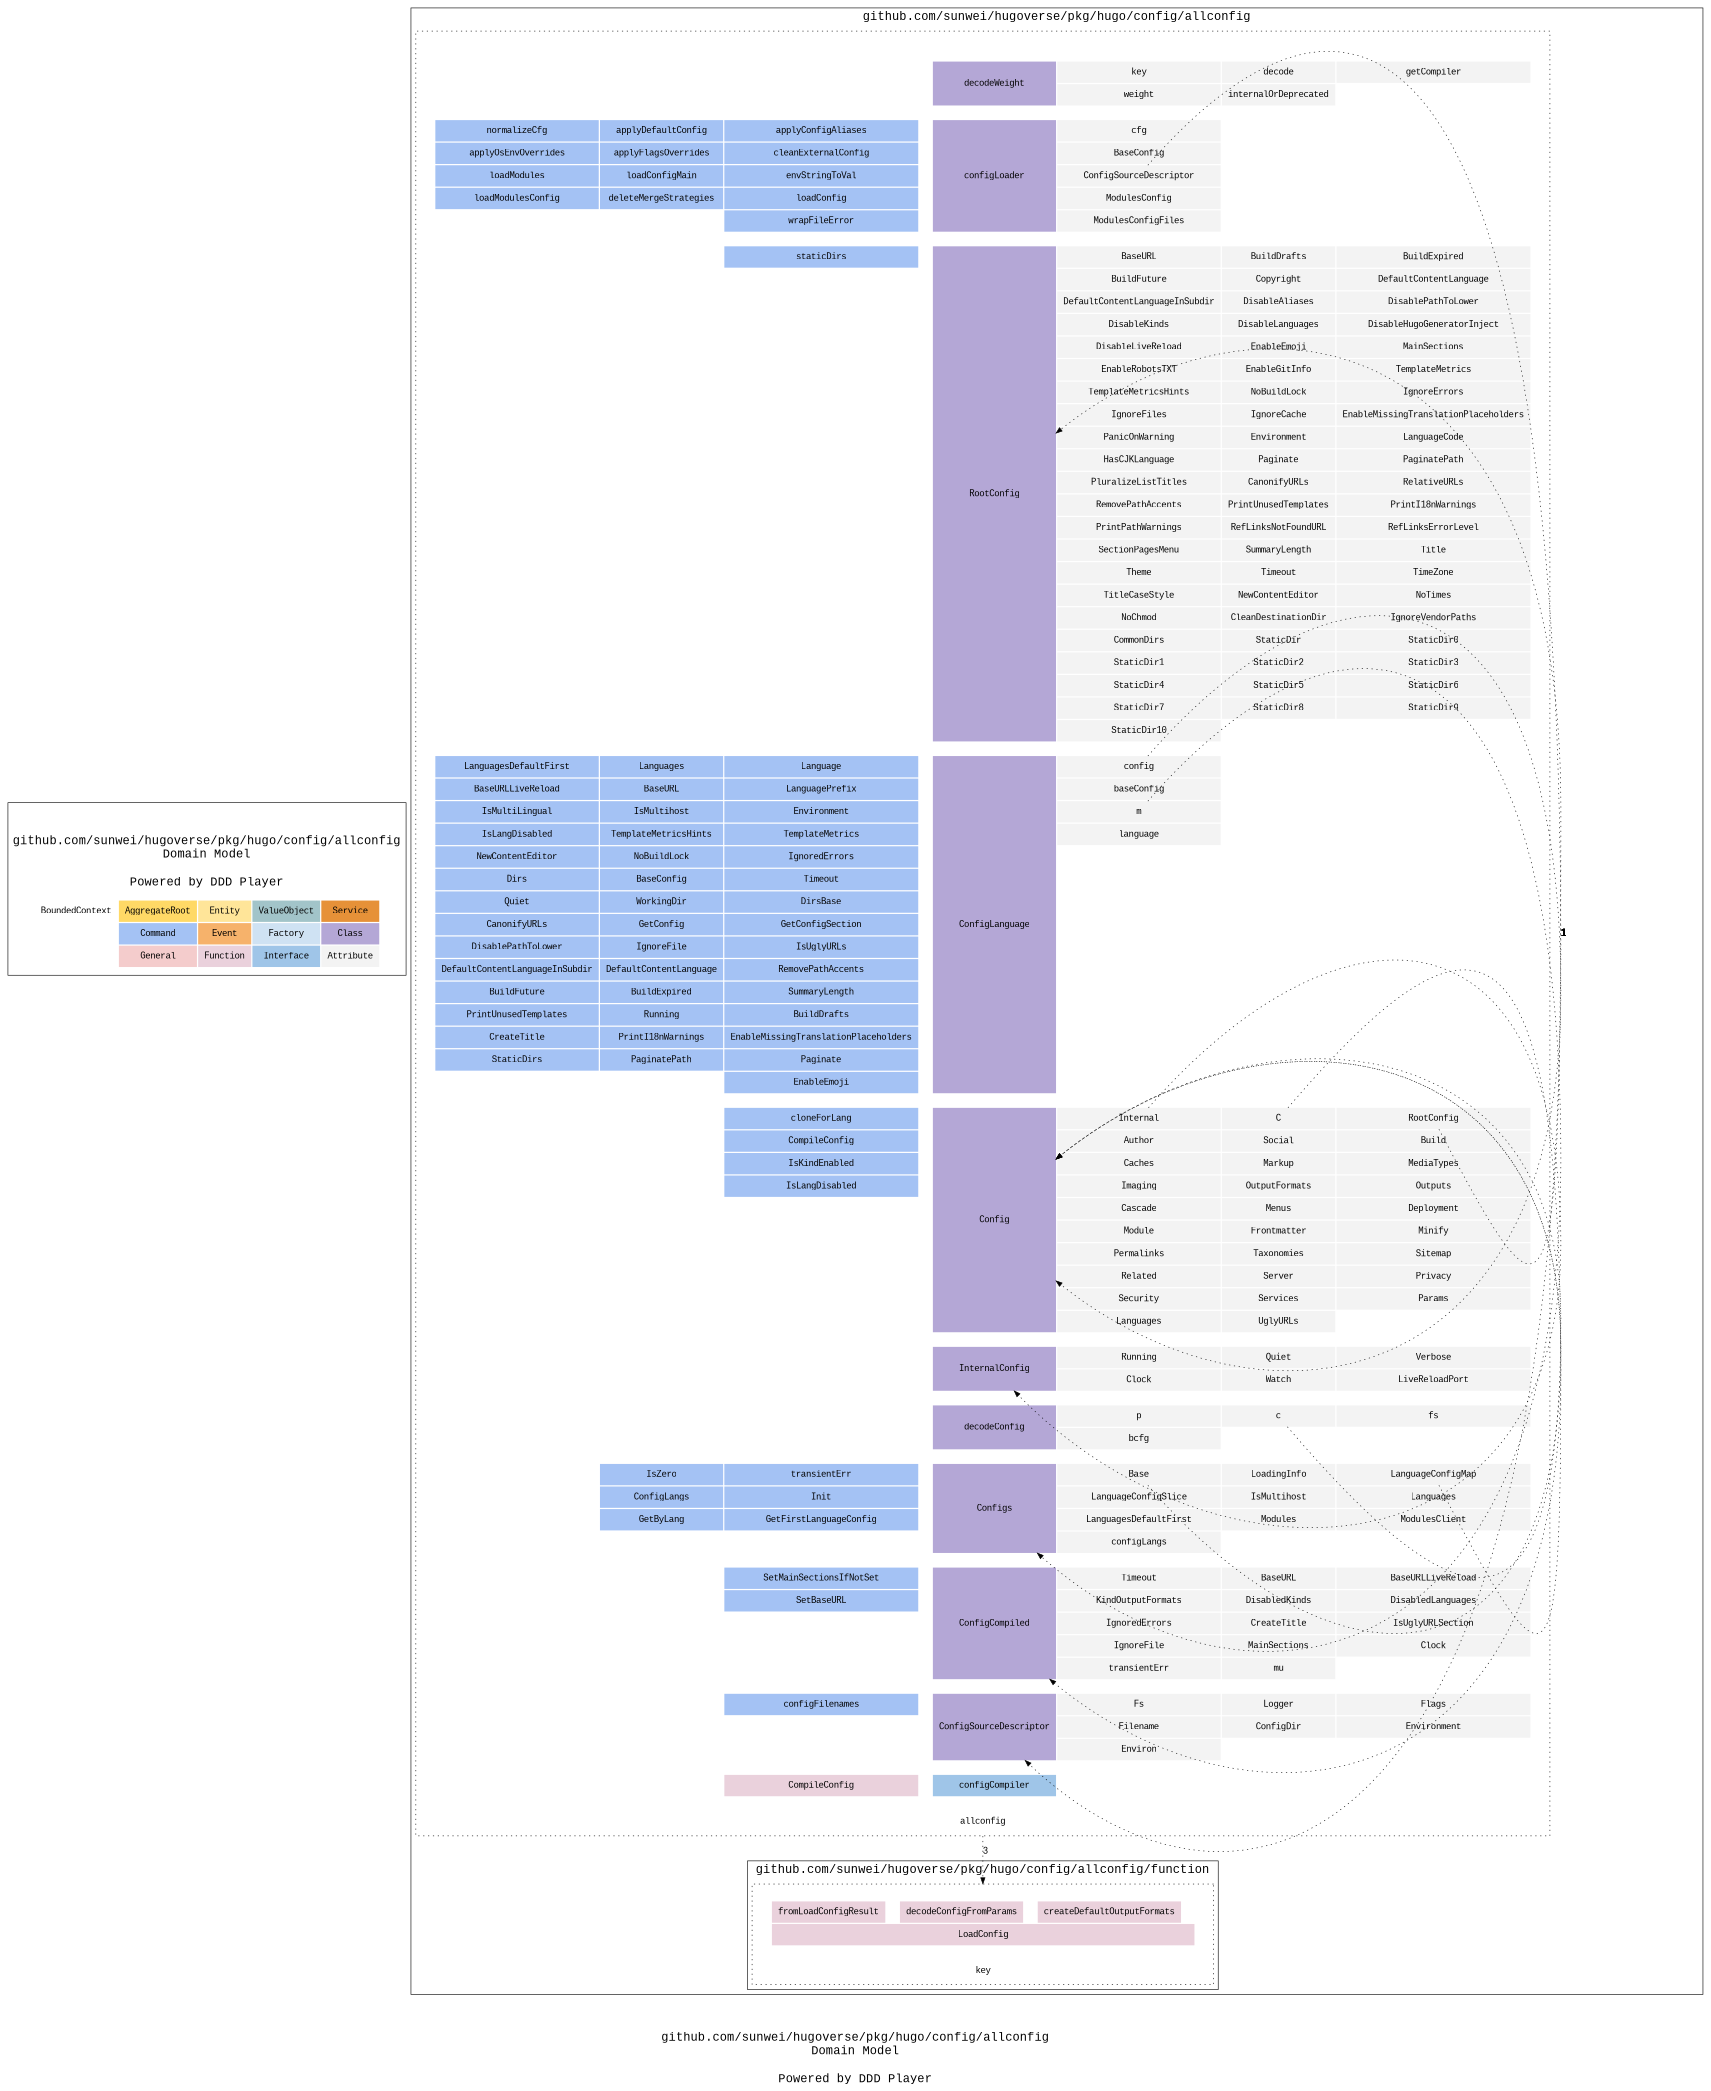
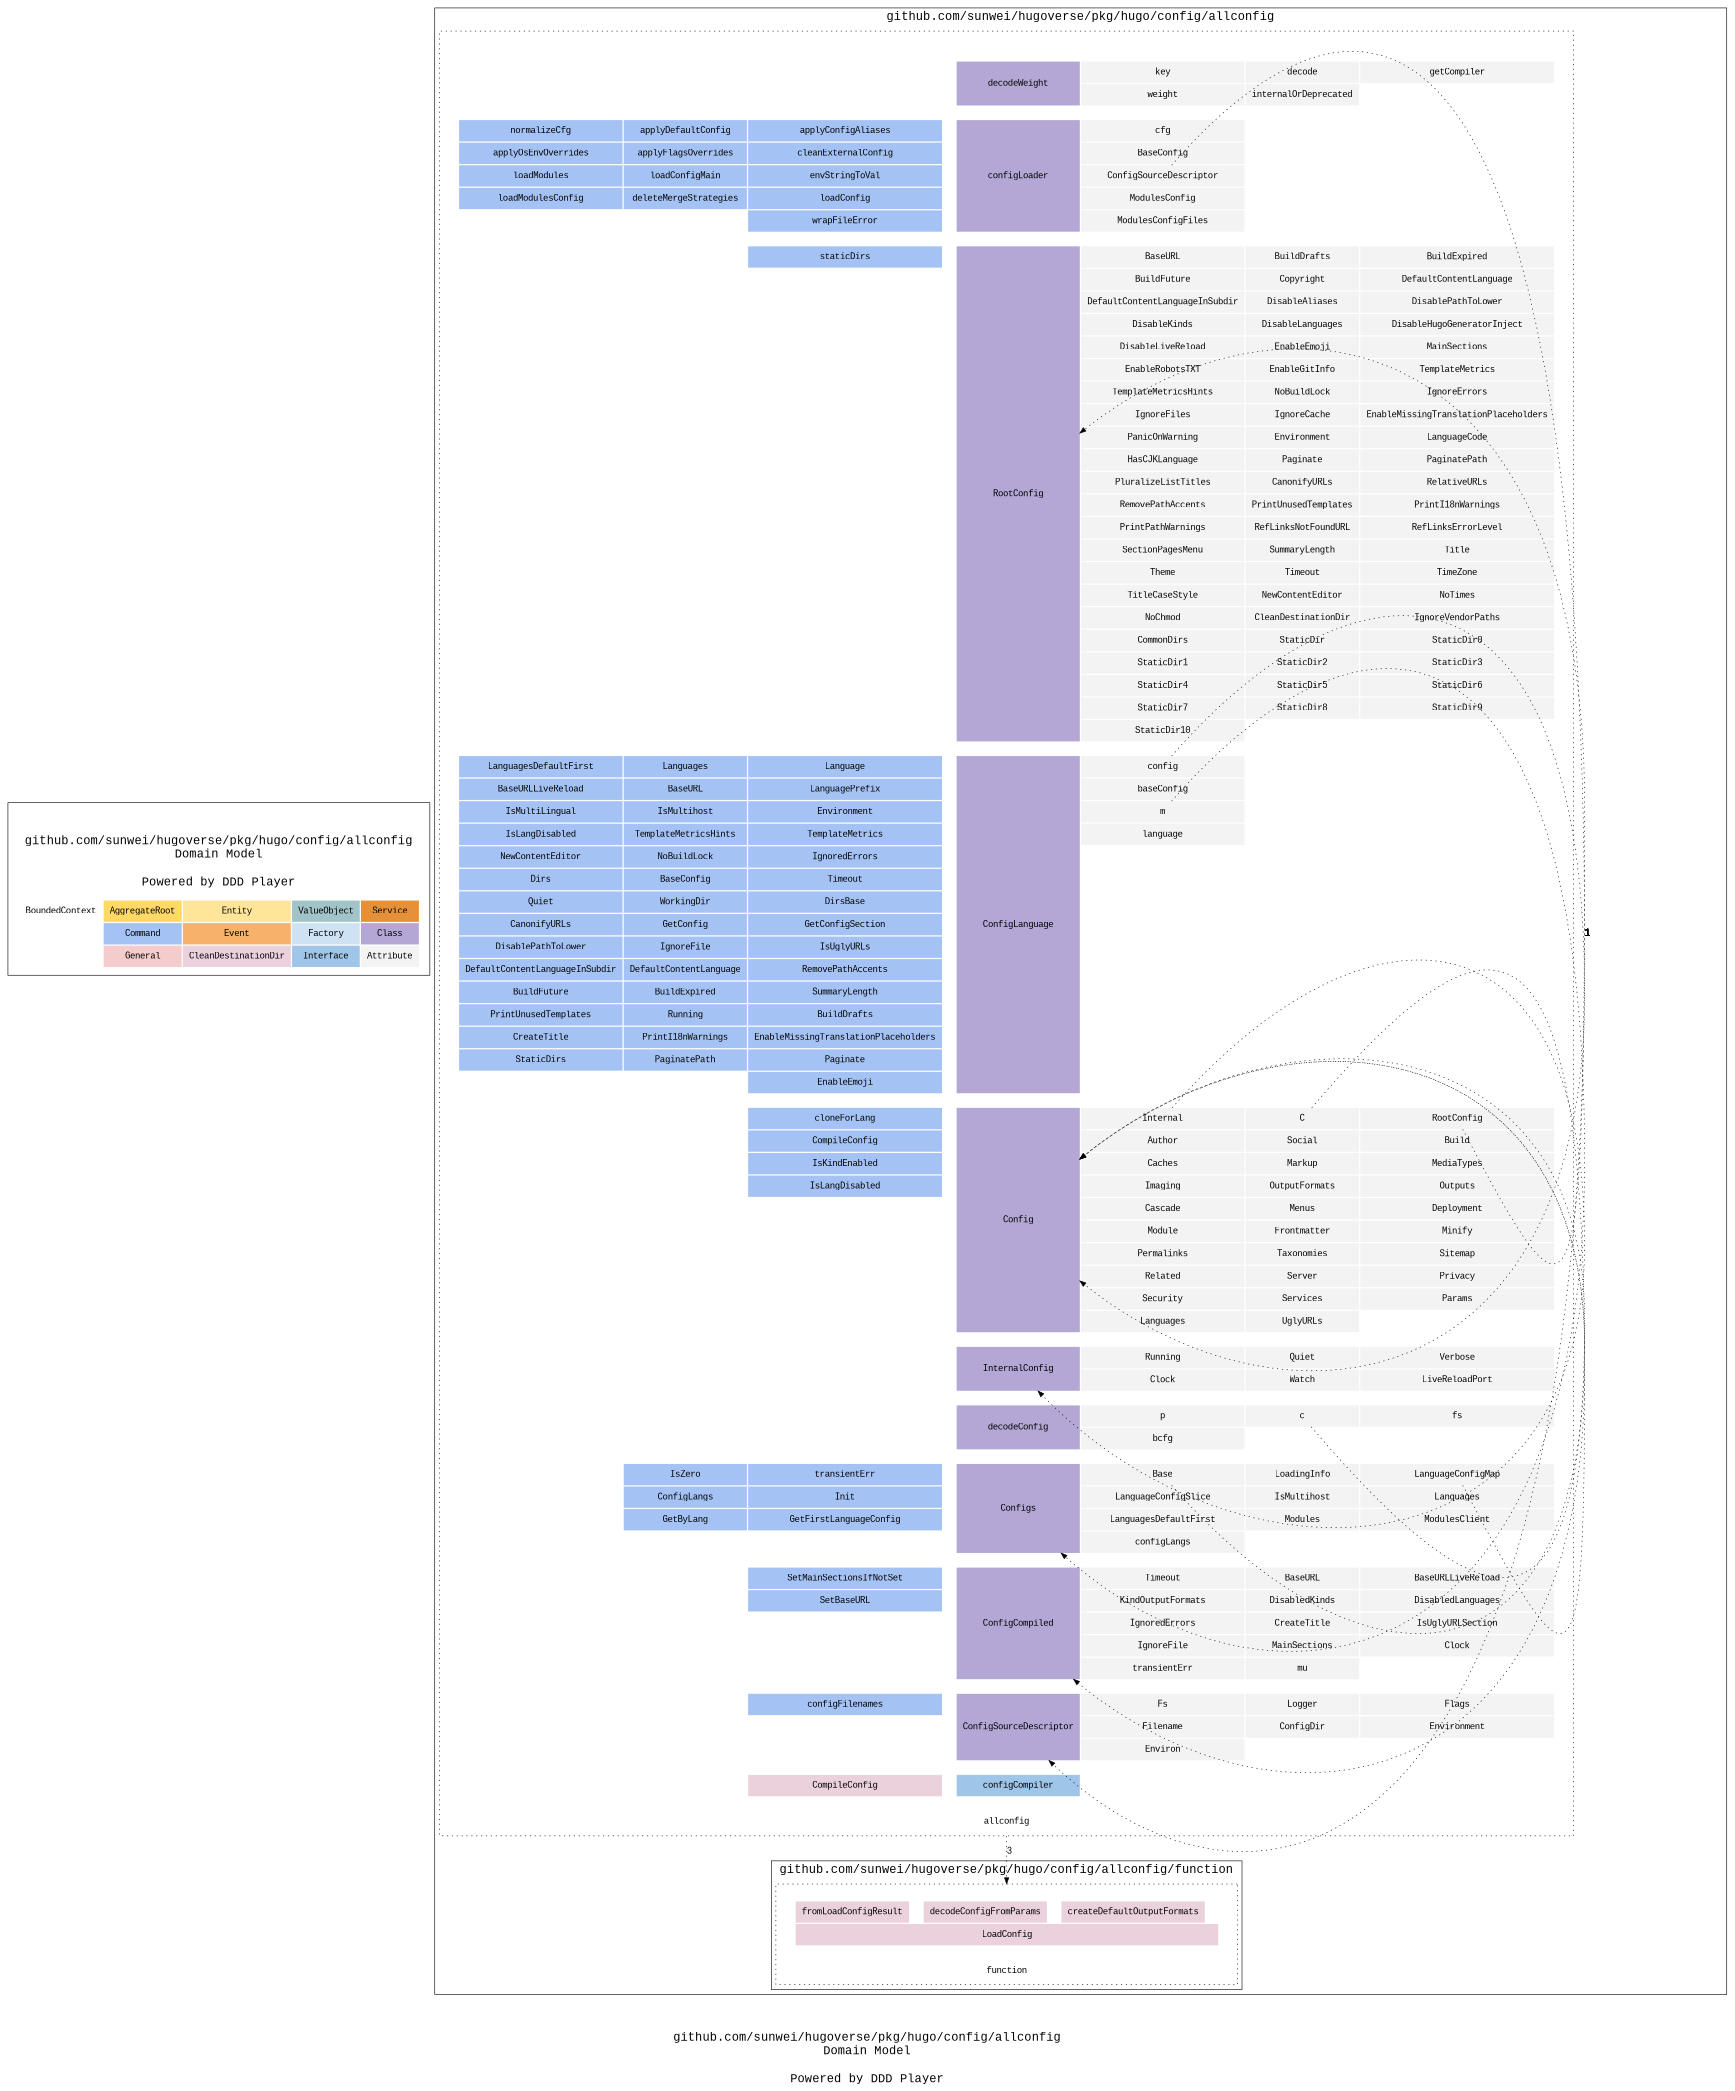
(225, 956) -> (237, 956)
(983, 1970) -> (1007, 1970)
